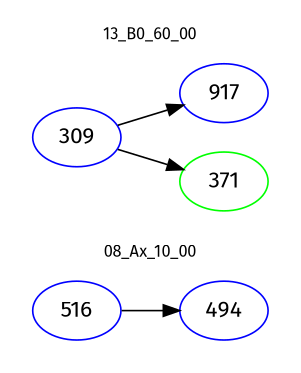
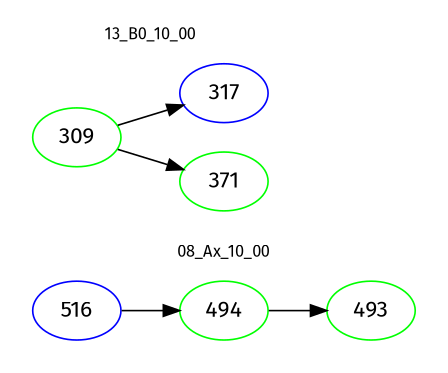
(150, 35) -> (150, 35)
(224, 93) -> (224, 93)
(77, 137) -> (77, 137)
(224, 311) -> (224, 311)
none -> (371, 311)
